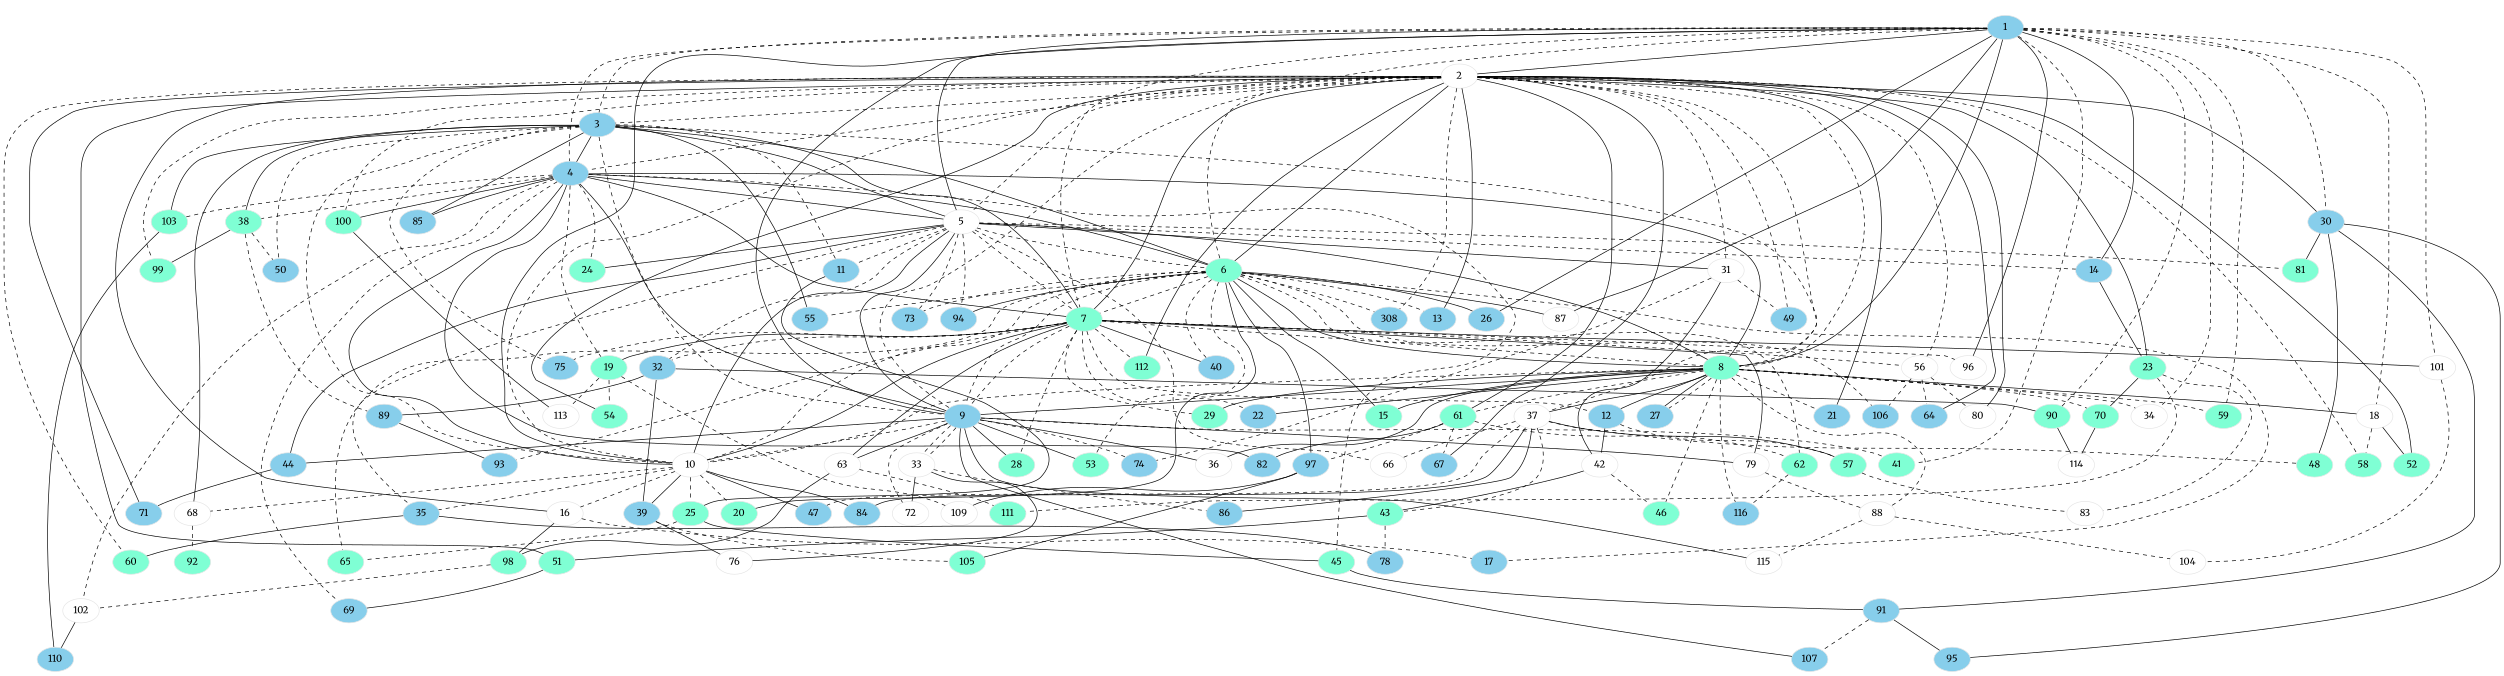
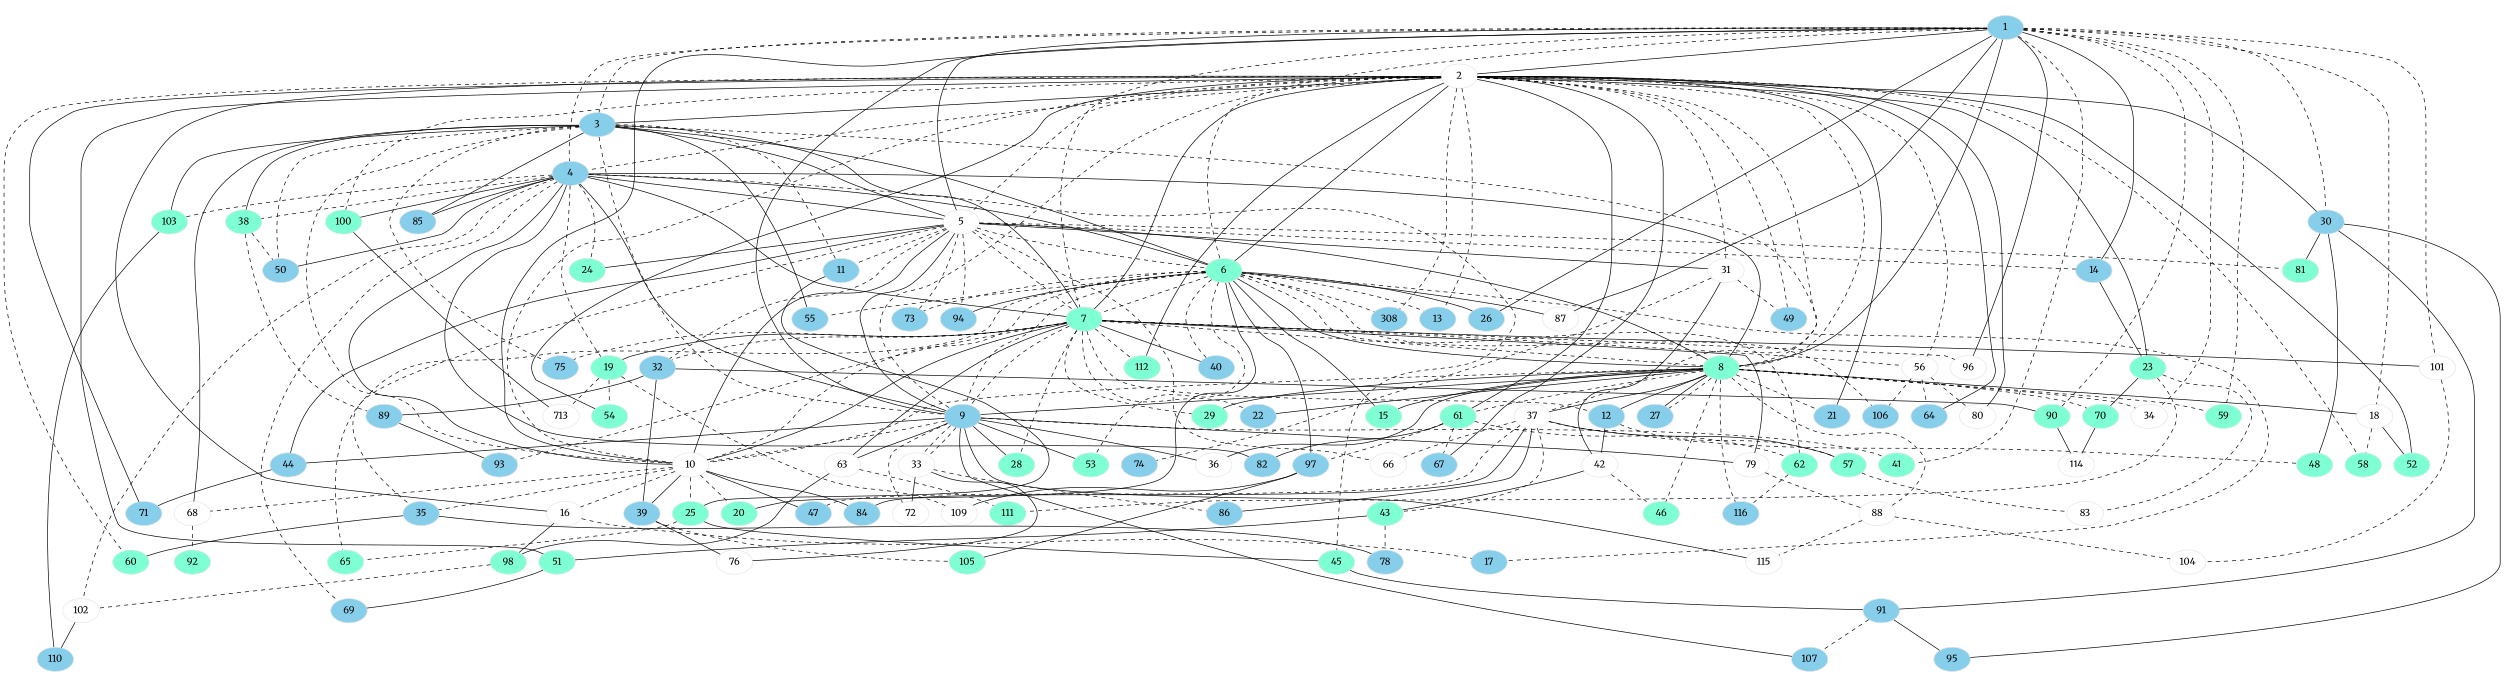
(1028, 100) -> (1028, 100)
(584, 149) -> (432, 237)
(1472, 195) -> (1472, 195)
(158, 271) -> none
(561, 416) -> (561, 416)
(1072, 440) -> none
